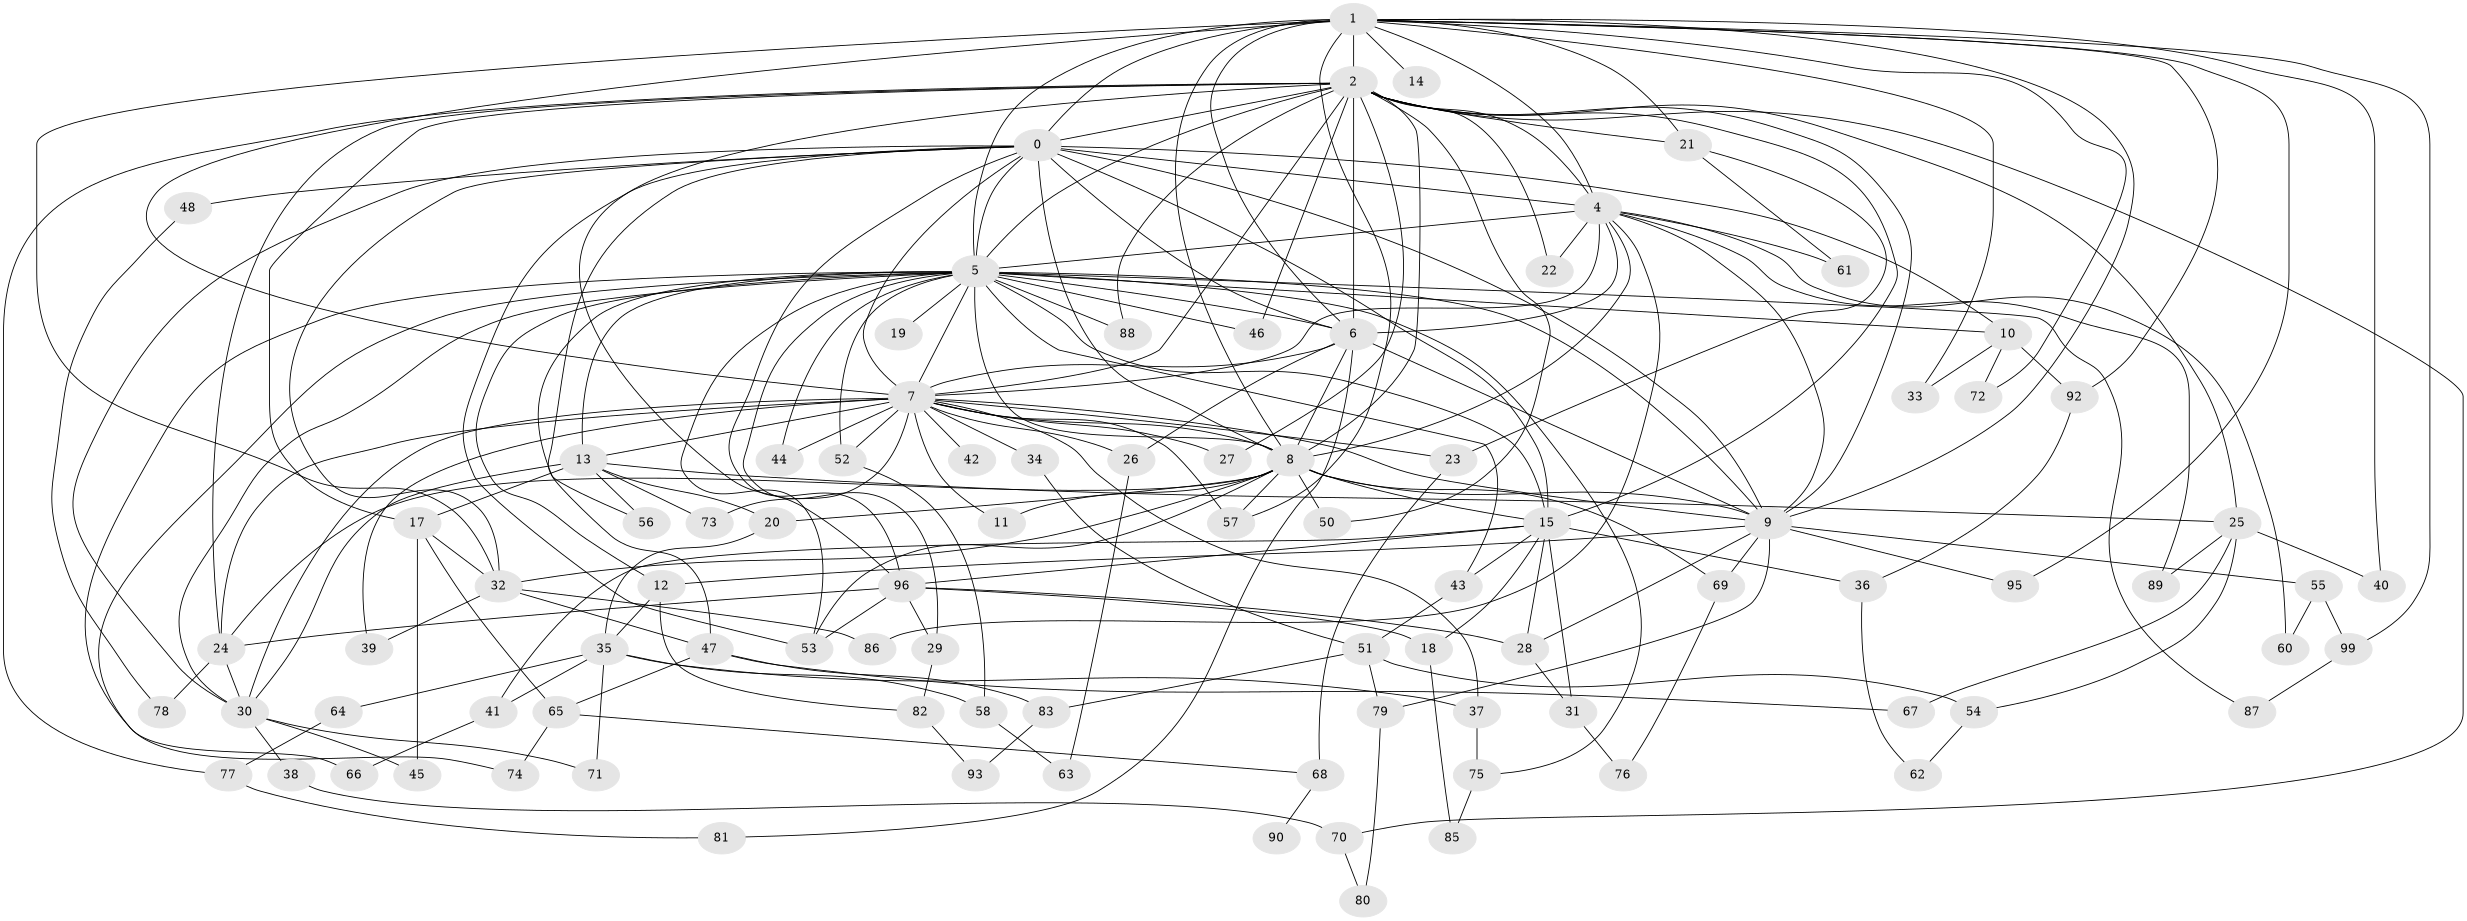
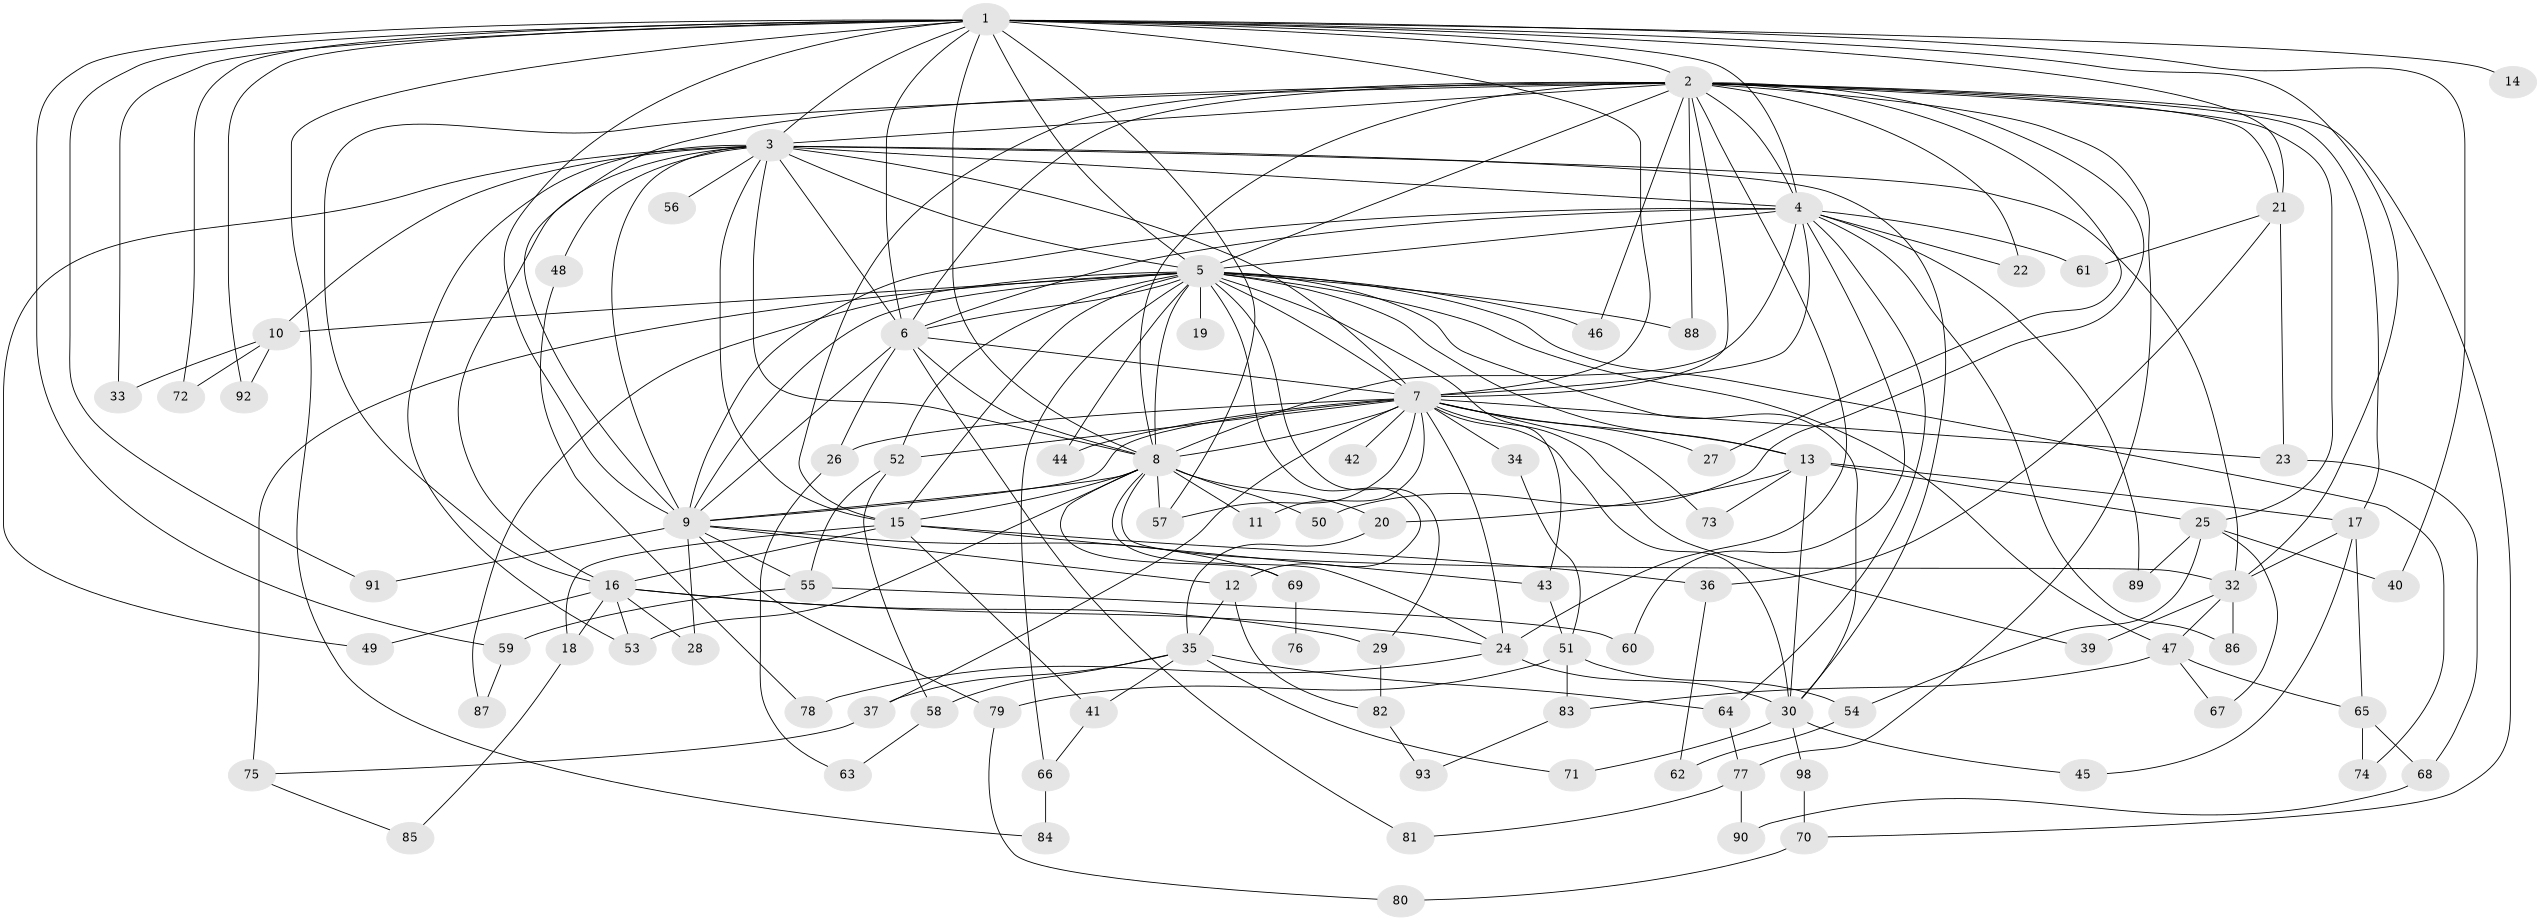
(1038, 145) -> (770, 145)
(694, 422) -> none
none -> (1918, 460)
(615, 492) -> none
(2005, 506) -> (2036, 461)
none -> (831, 518)
(902, 586) -> (612, 586)
(2015, 586) -> (374, 586)
(1536, 589) -> none
none -> (370, 649)
(2348, 649) -> (507, 649)
(1573, 712) -> none
(291, 775) -> (1804, 775)
none -> (1741, 807)
none -> (1046, 838)
